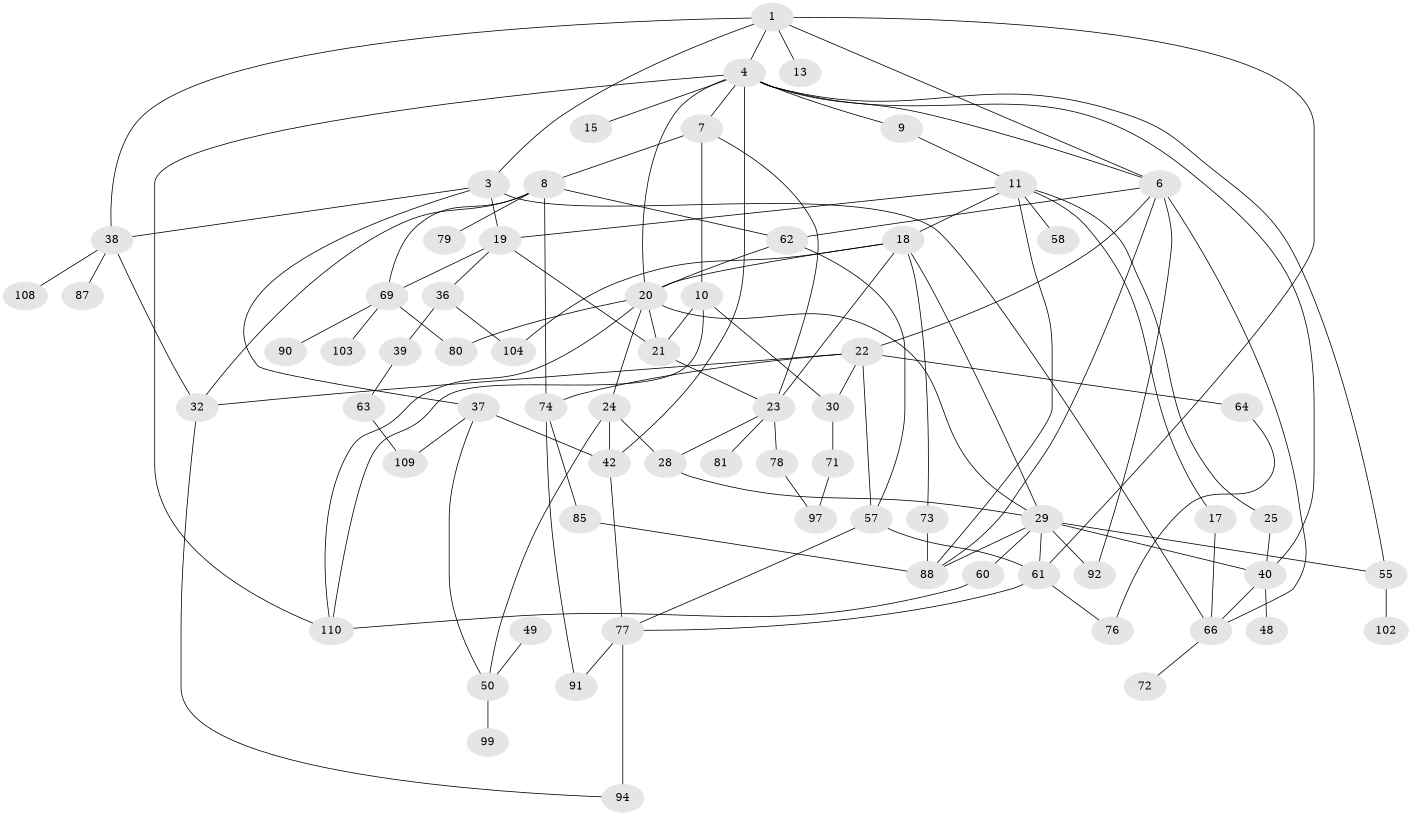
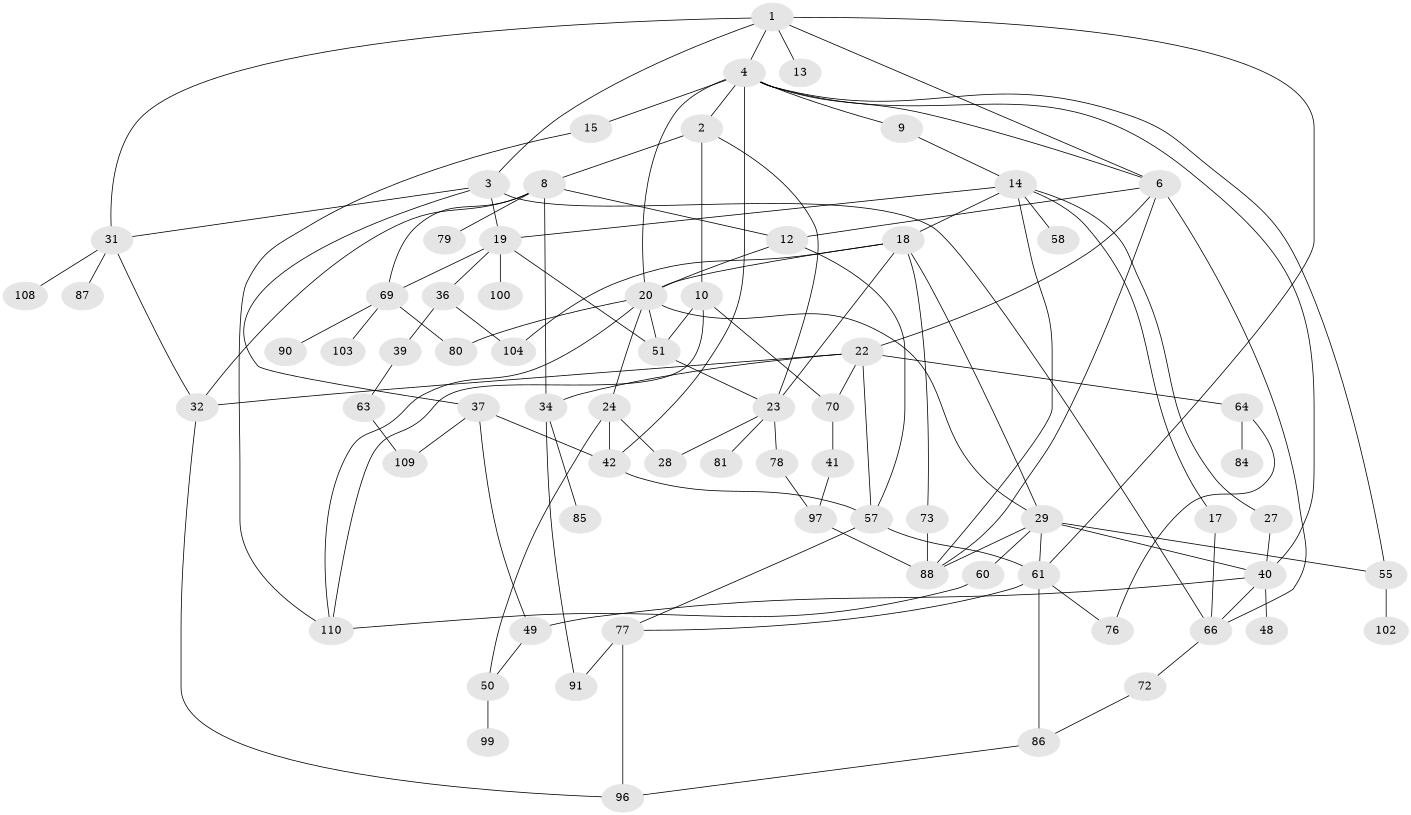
(702, 129) -> (702, 129)
(180, 160) -> (246, 285)
(1016, 184) -> (1016, 184)
(112, 240) -> (112, 240)
(787, 240) -> (787, 240)
none -> (500, 296)
(659, 352) -> (659, 352)
(546, 408) -> (546, 408)
(833, 408) -> (833, 408)
(833, 463) -> (833, 463)
none -> (1242, 463)
(851, 498) -> none
(1271, 519) -> (1271, 519)
(616, 547) -> (741, 491)
(754, 547) -> (872, 547)
(449, 549) -> (495, 521)
(1095, 575) -> none
none -> (879, 598)
none -> (1039, 742)
(623, 798) -> (623, 798)
